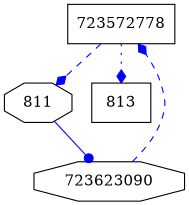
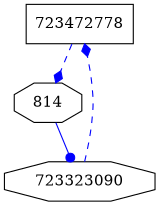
(121, 24) -> (80, 24)
(38, 103) -> (48, 103)
(121, 103) -> none
(109, 181) -> (80, 181)
